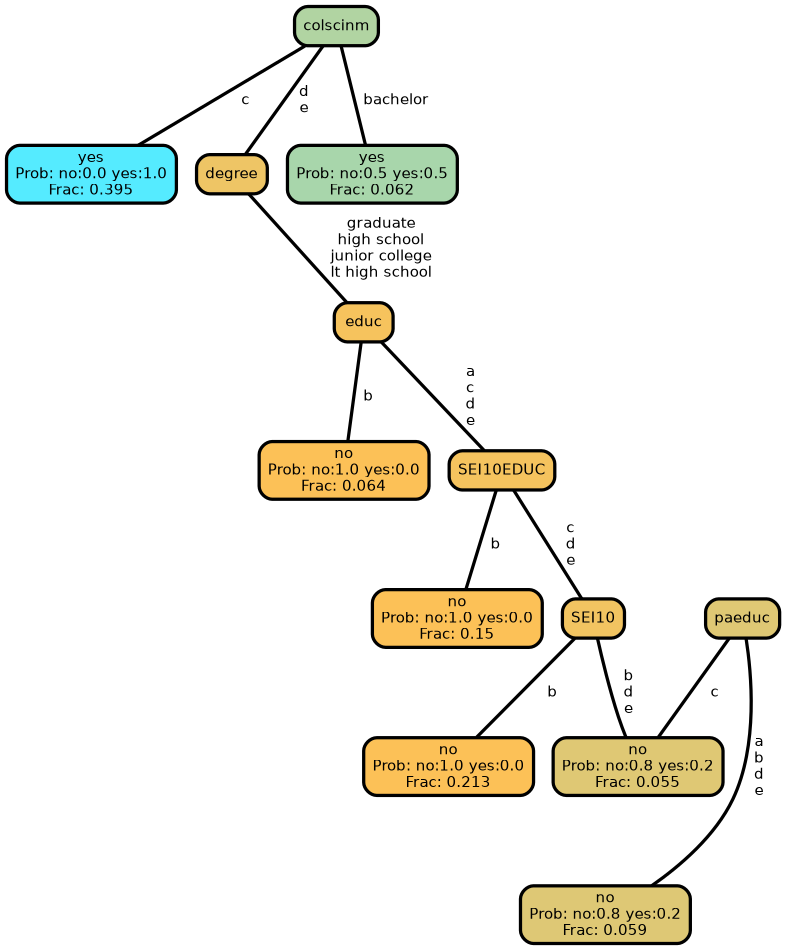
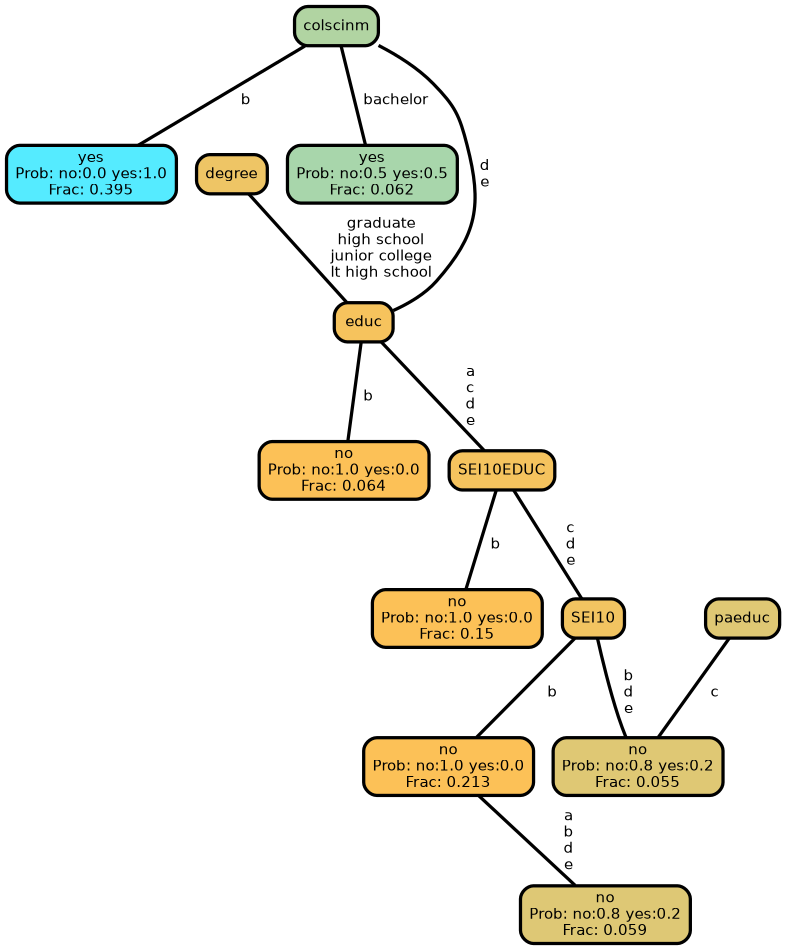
(243, 100) -> (243, 100)
(284, 100) -> (473, 175)
(741, 779) -> (527, 840)
